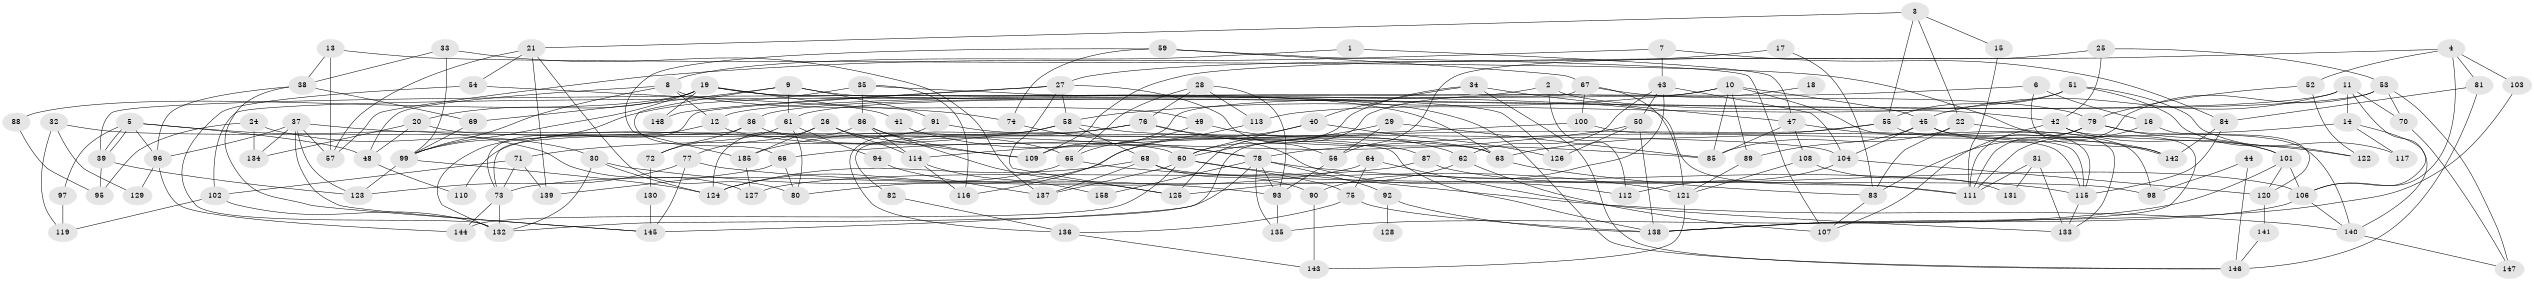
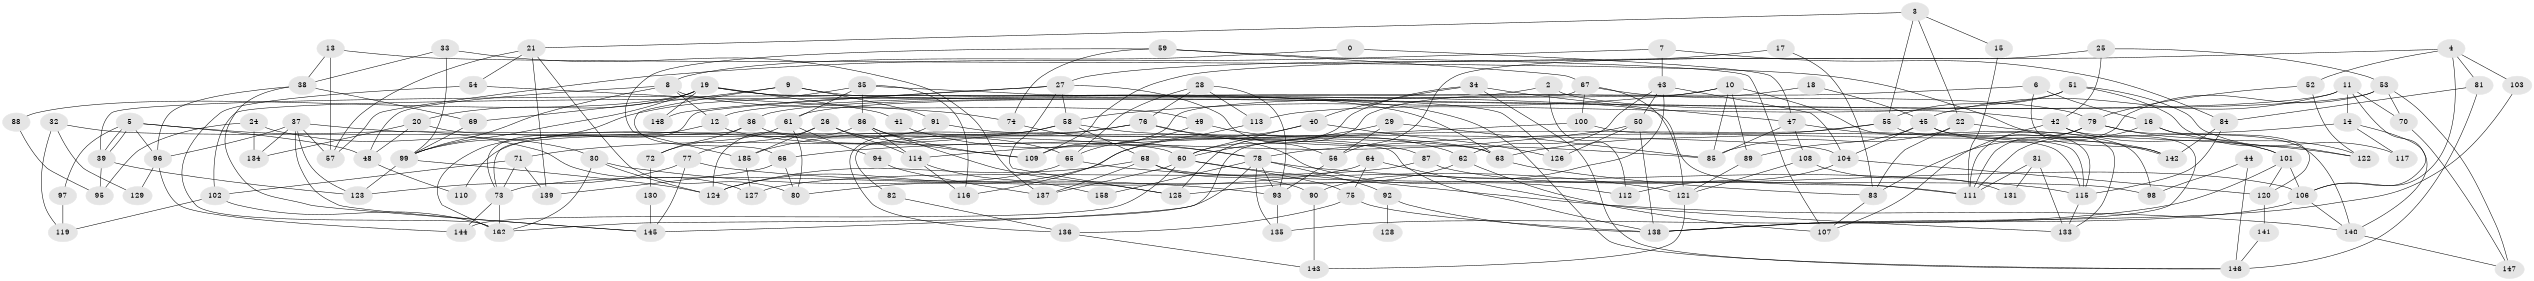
(1350, 49) -> (1350, 49)
(1842, 102) -> (1874, 102)
(789, 104) -> (825, 104)
none -> (2256, 141)
(499, 233) -> (499, 233)
